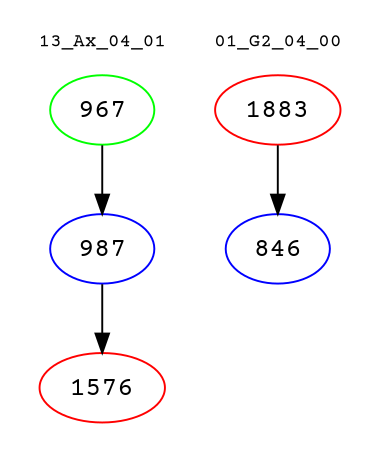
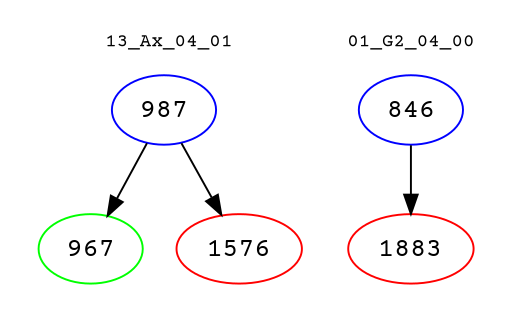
(102, 170) -> (132, 171)
(278, 170) -> (411, 170)
